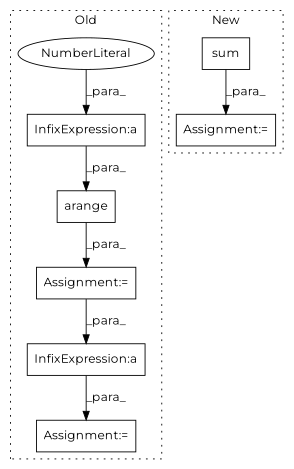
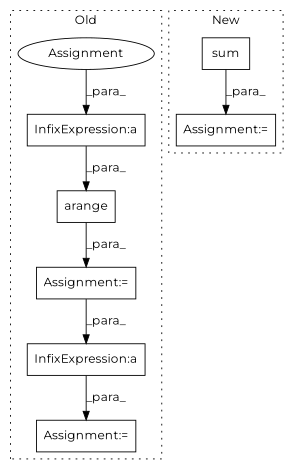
(86, 54) -> (86, 54)
